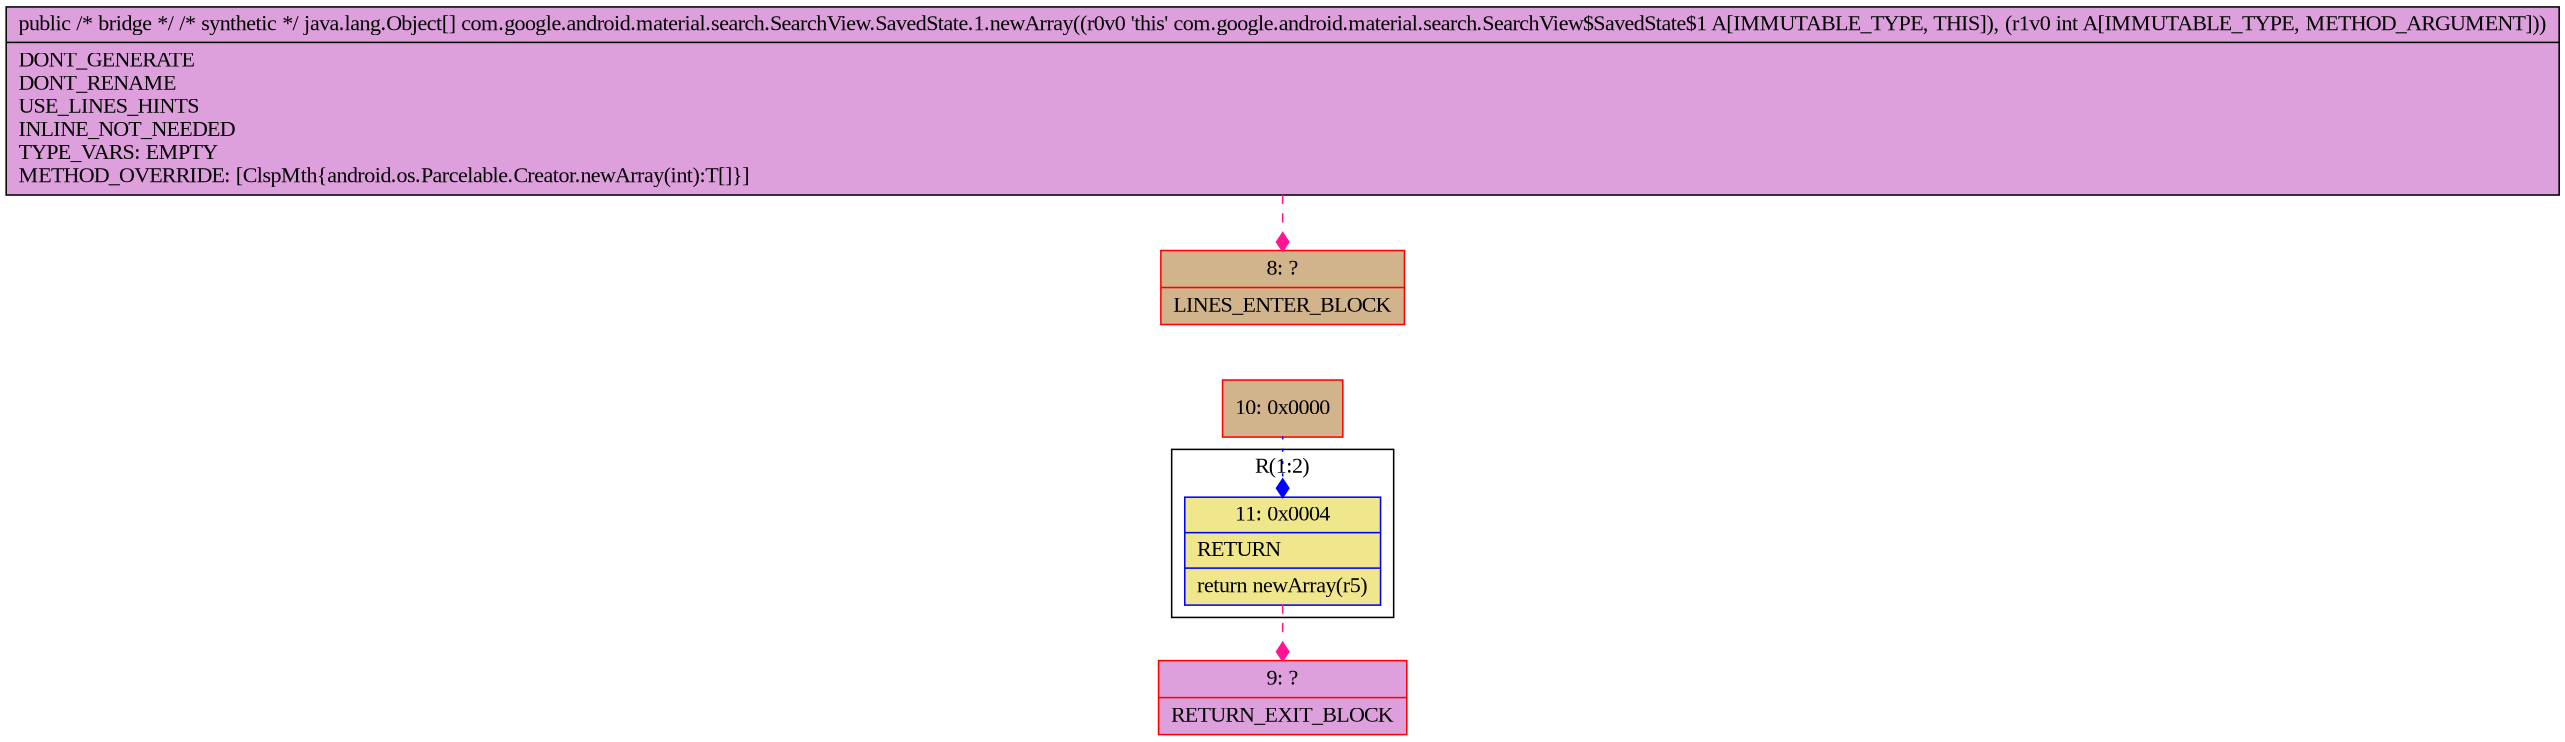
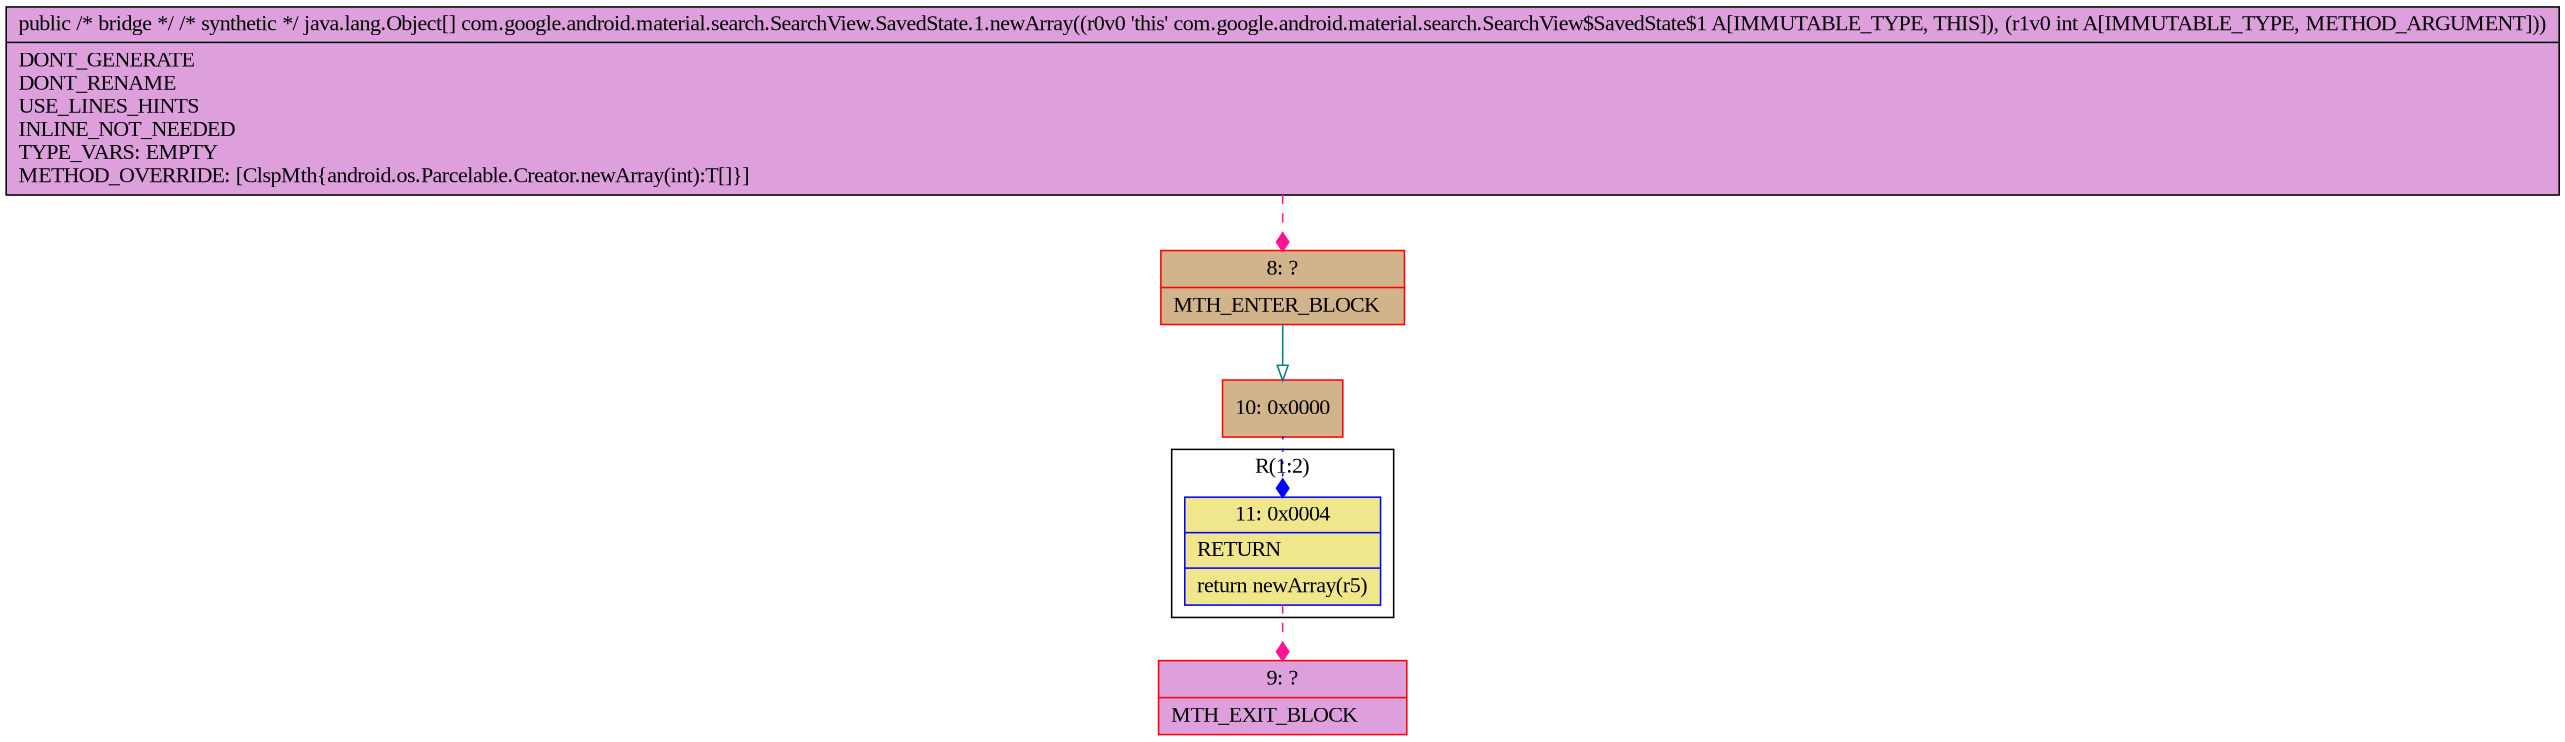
(1283, 305) -> (1276, 305)
none -> (1283, 344)
(1283, 715) -> (1264, 715)
